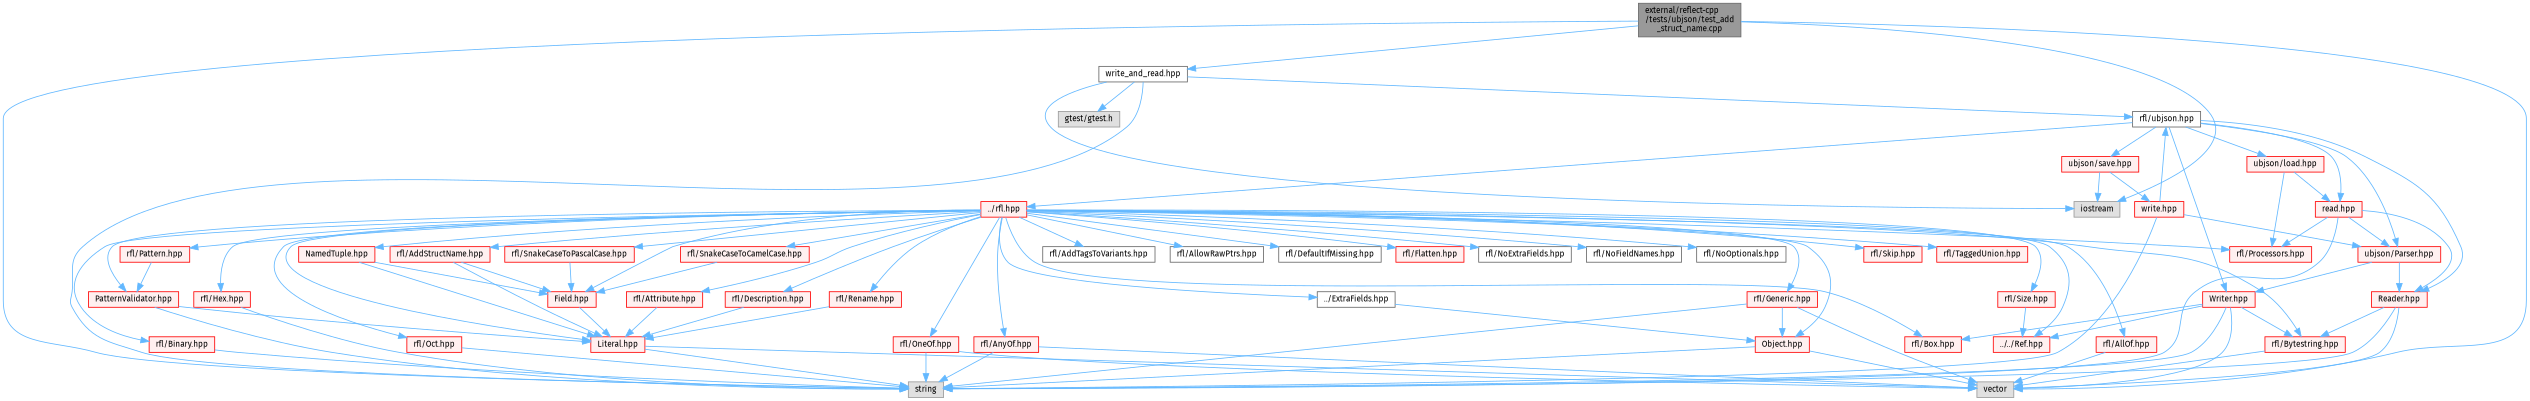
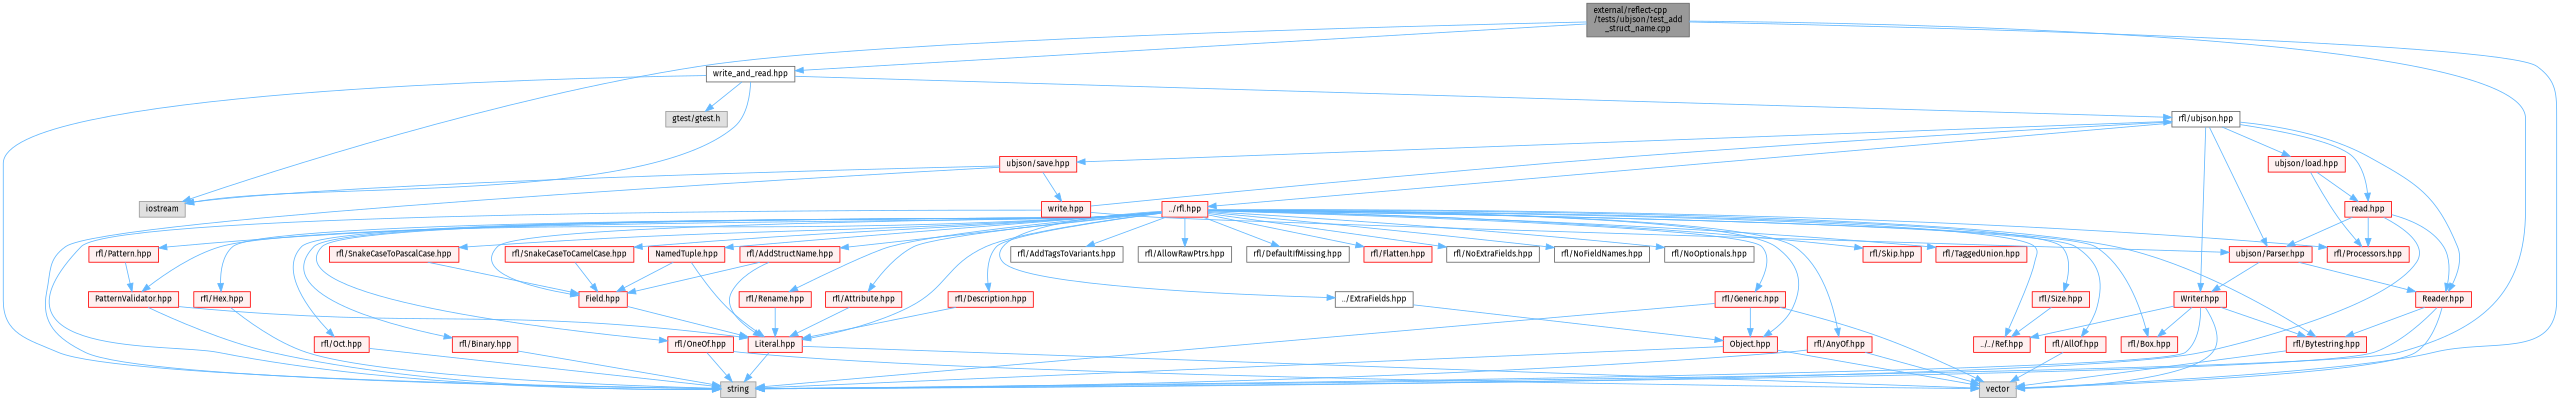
none -> (70, 245)
